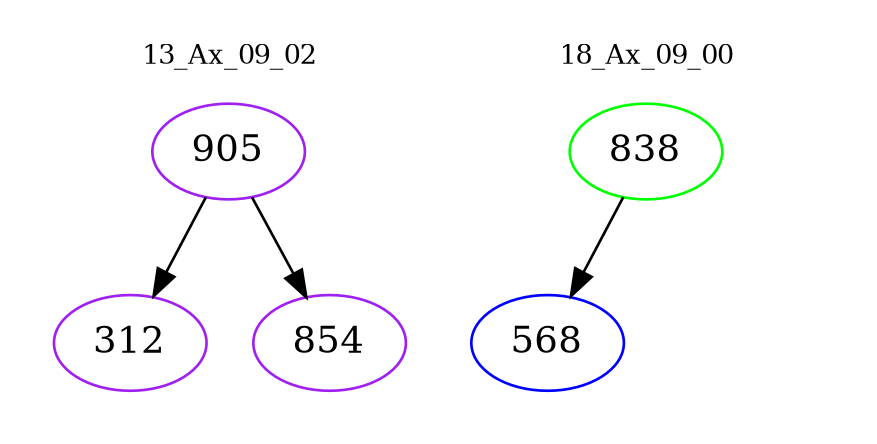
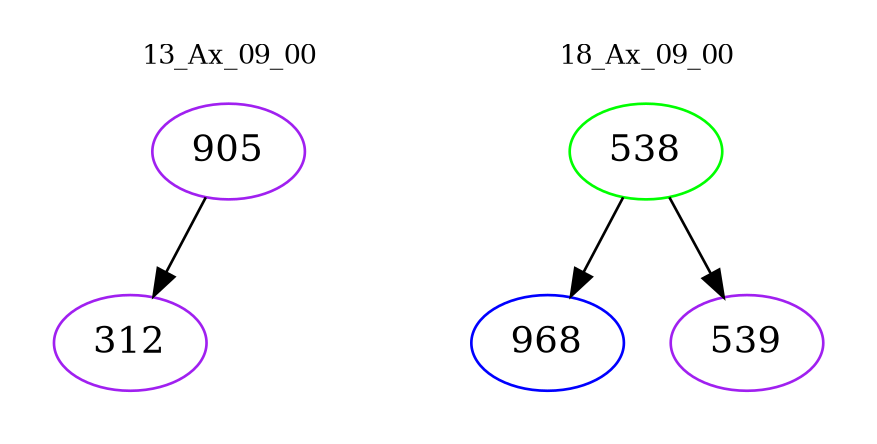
(230, 57) -> (230, 57)
(646, 152) -> (646, 152)
(330, 343) -> none
(548, 343) -> (548, 343)
none -> (747, 343)
